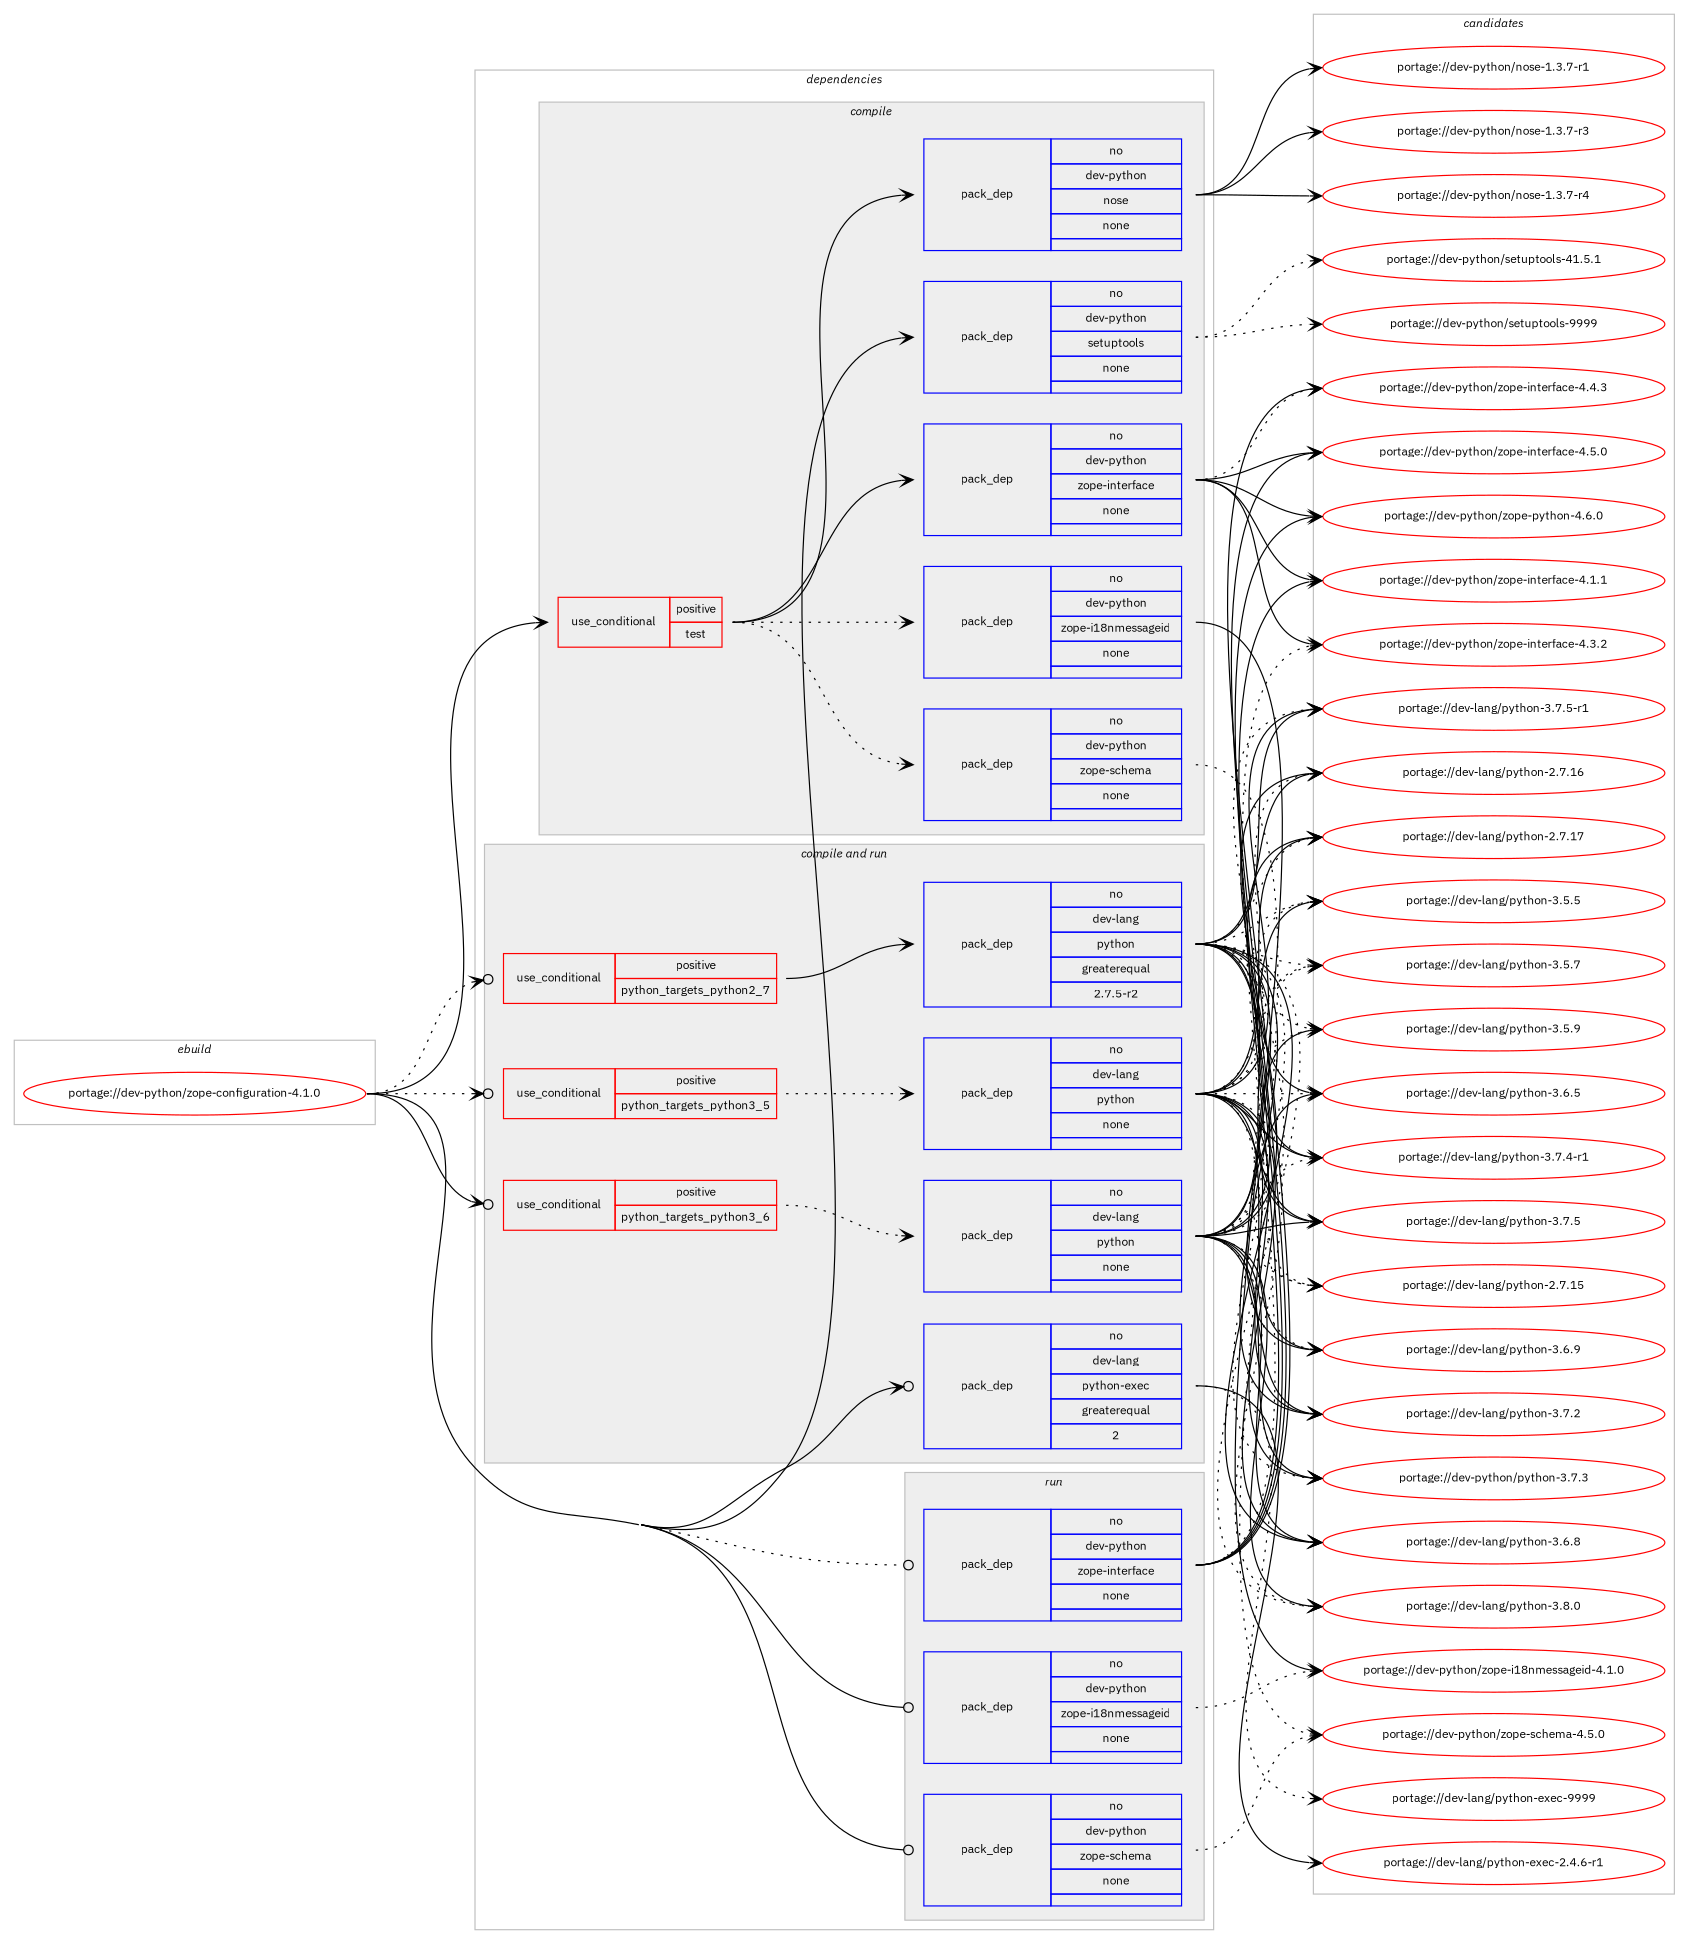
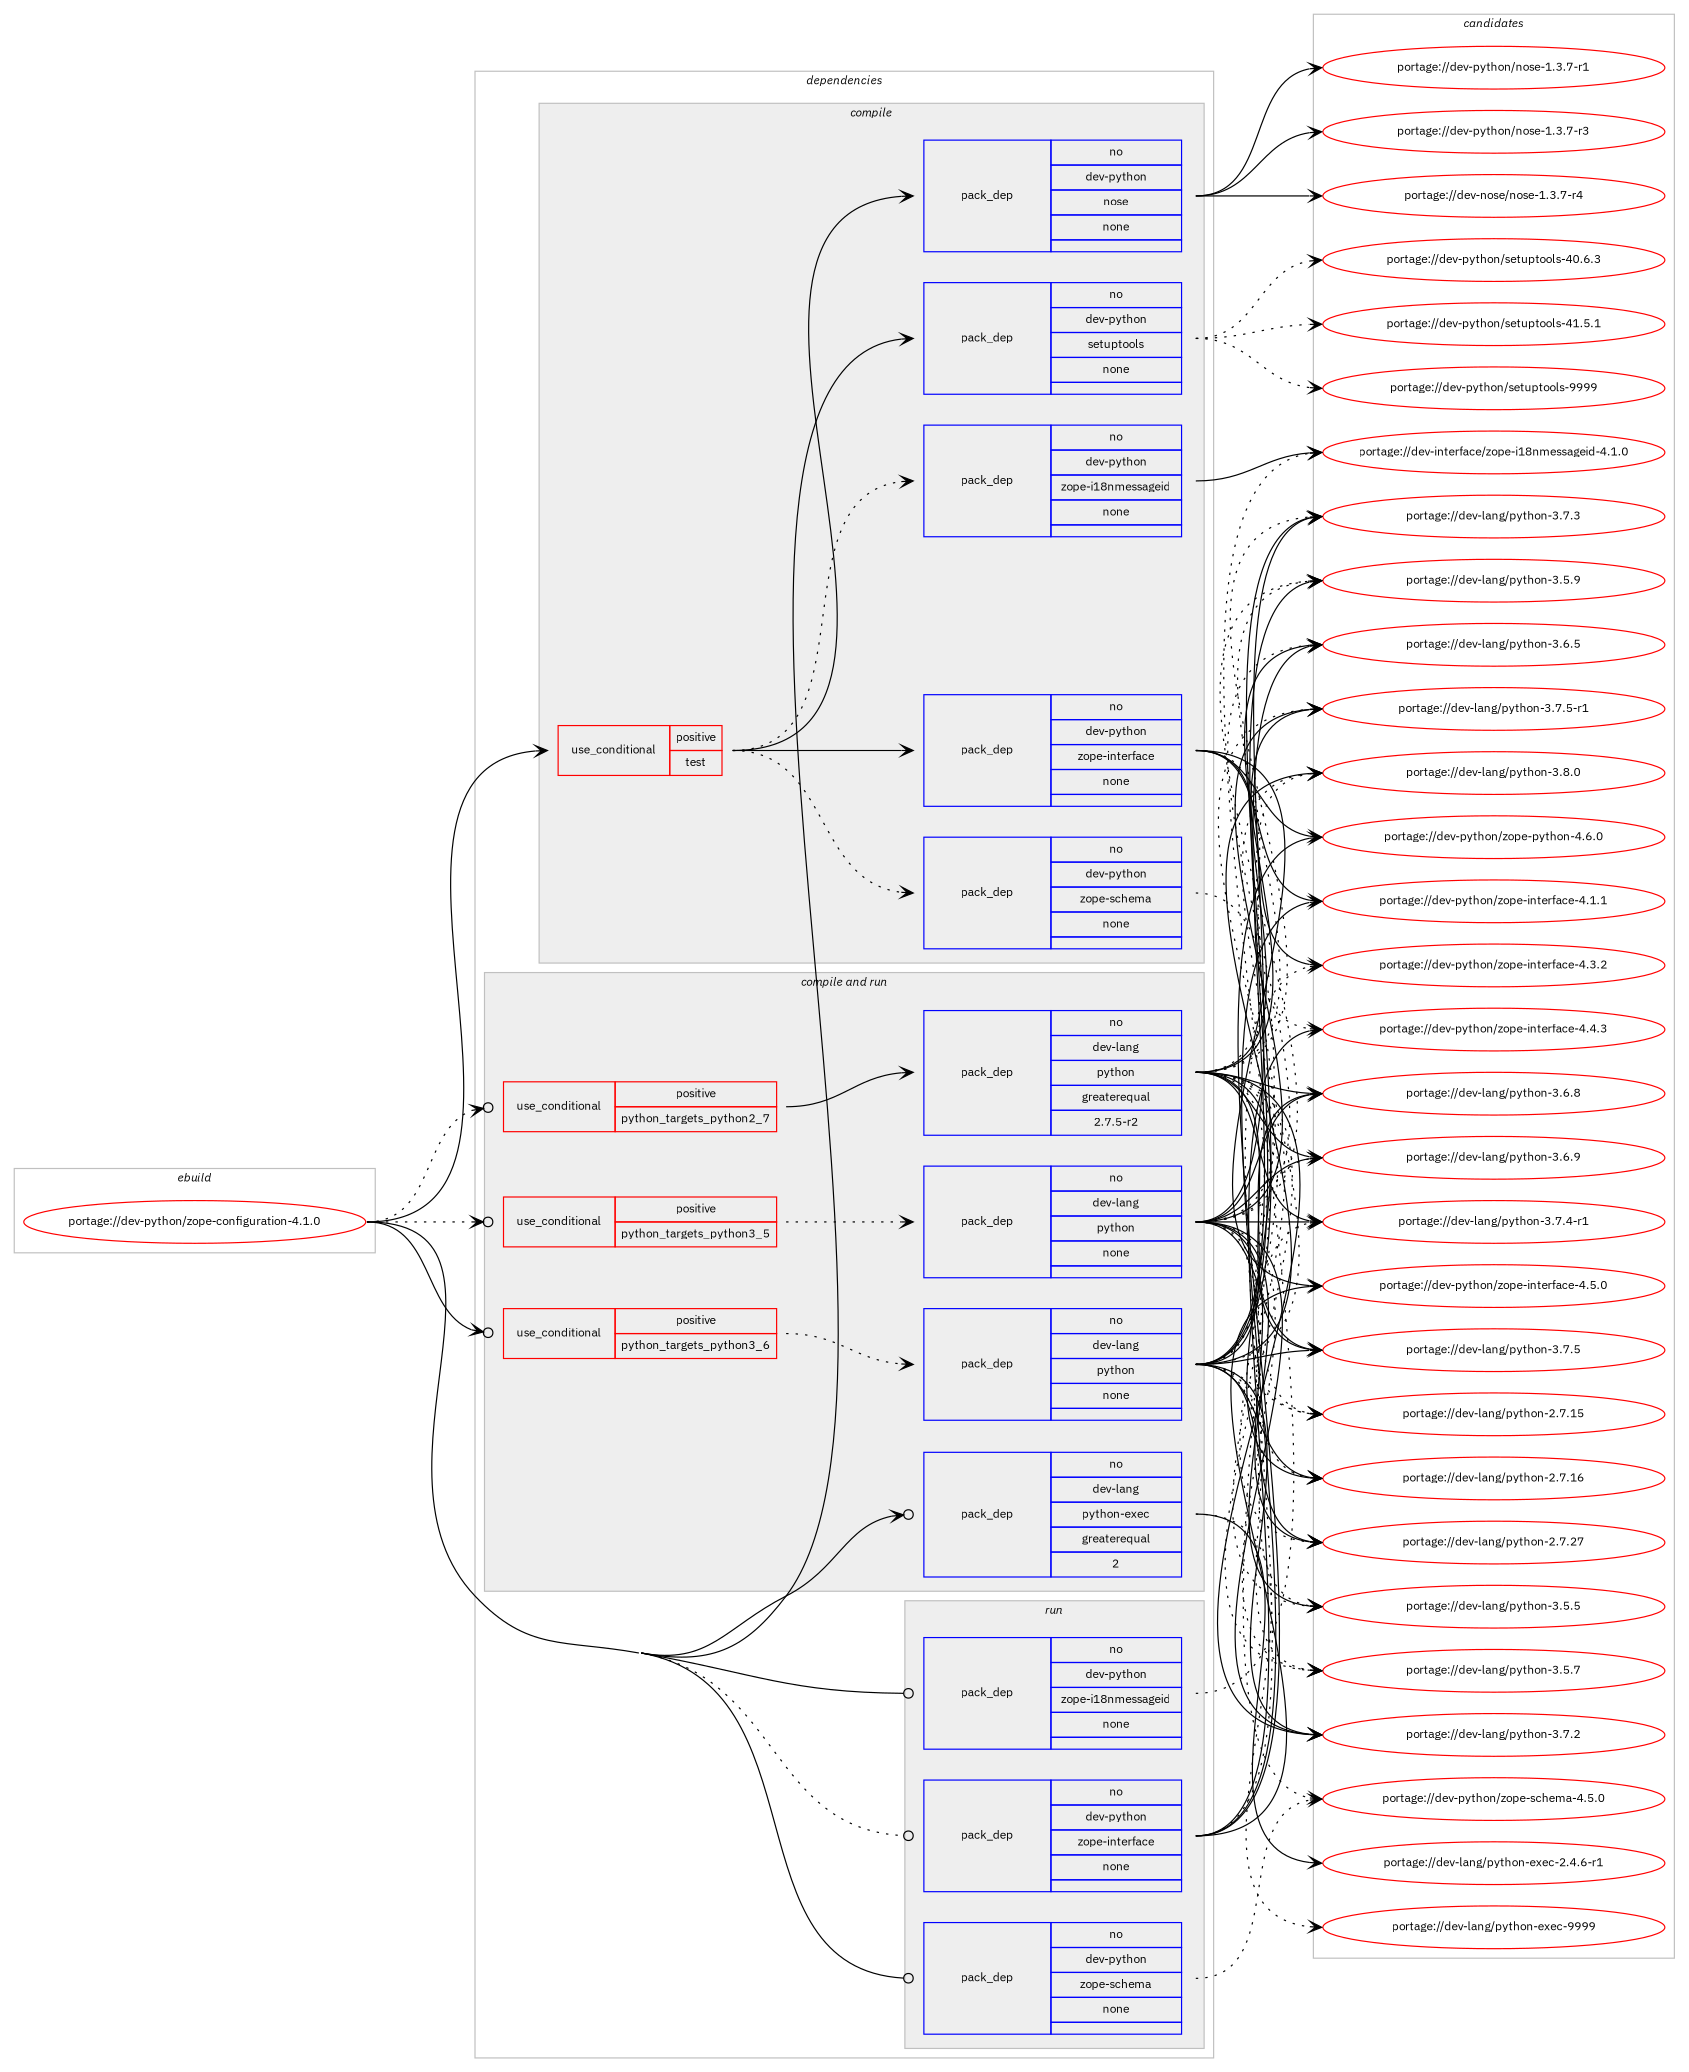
(1494, 196) -> (1494, 196)
none -> (1494, 260)
(1494, 837) -> (1494, 1543)
(1494, 1478) -> (1494, 517)
(1494, 1671) -> (1494, 452)
